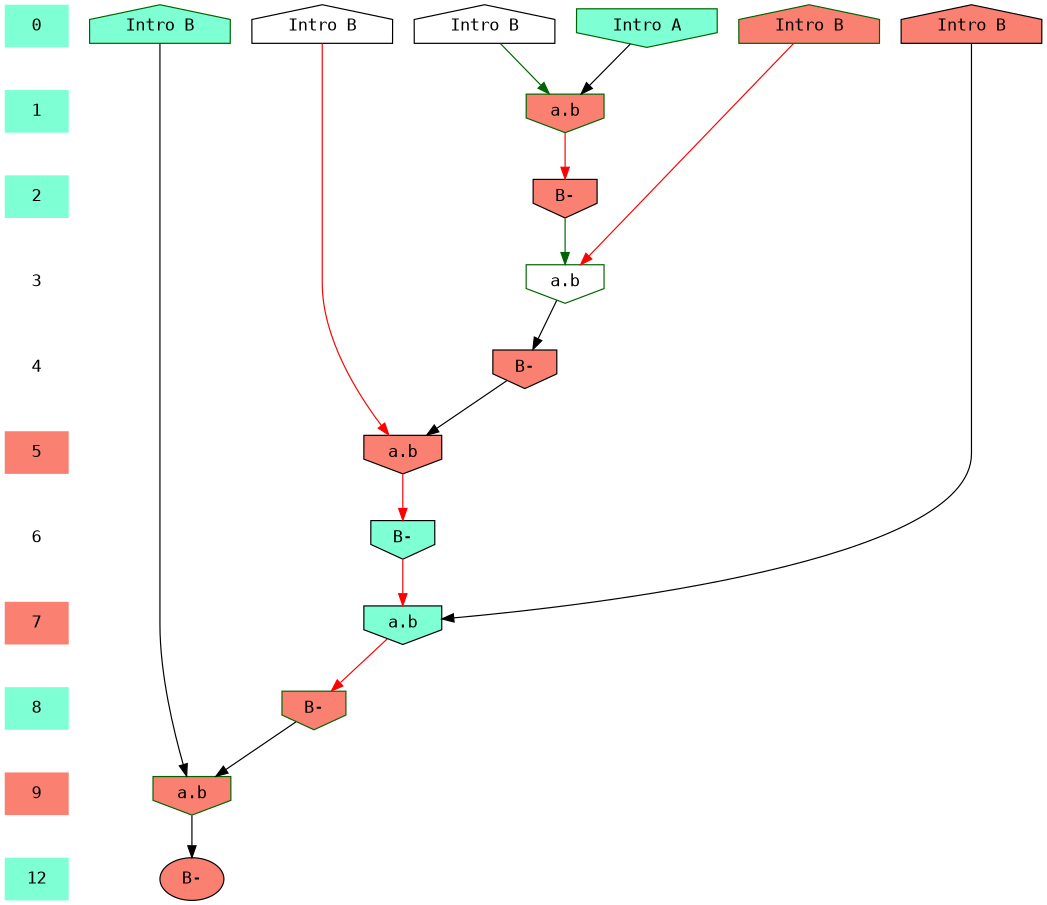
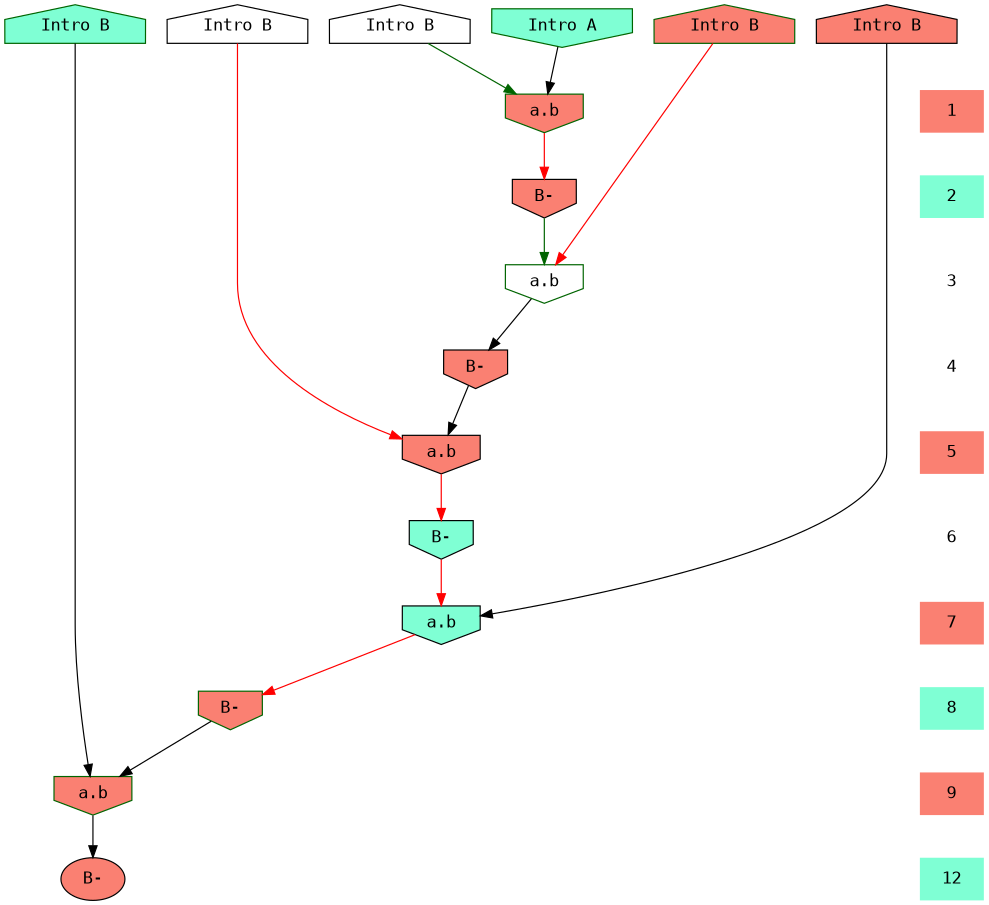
(37, 26) -> none
(37, 111) -> (952, 111)
